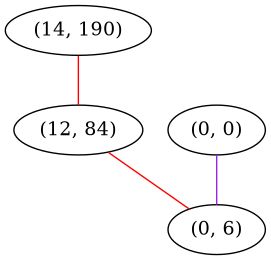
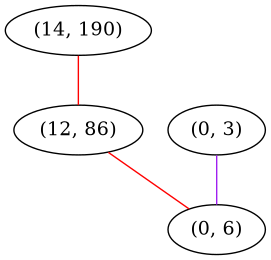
(78, 130) -> (78, 130)
(217, 130) -> (217, 130)
